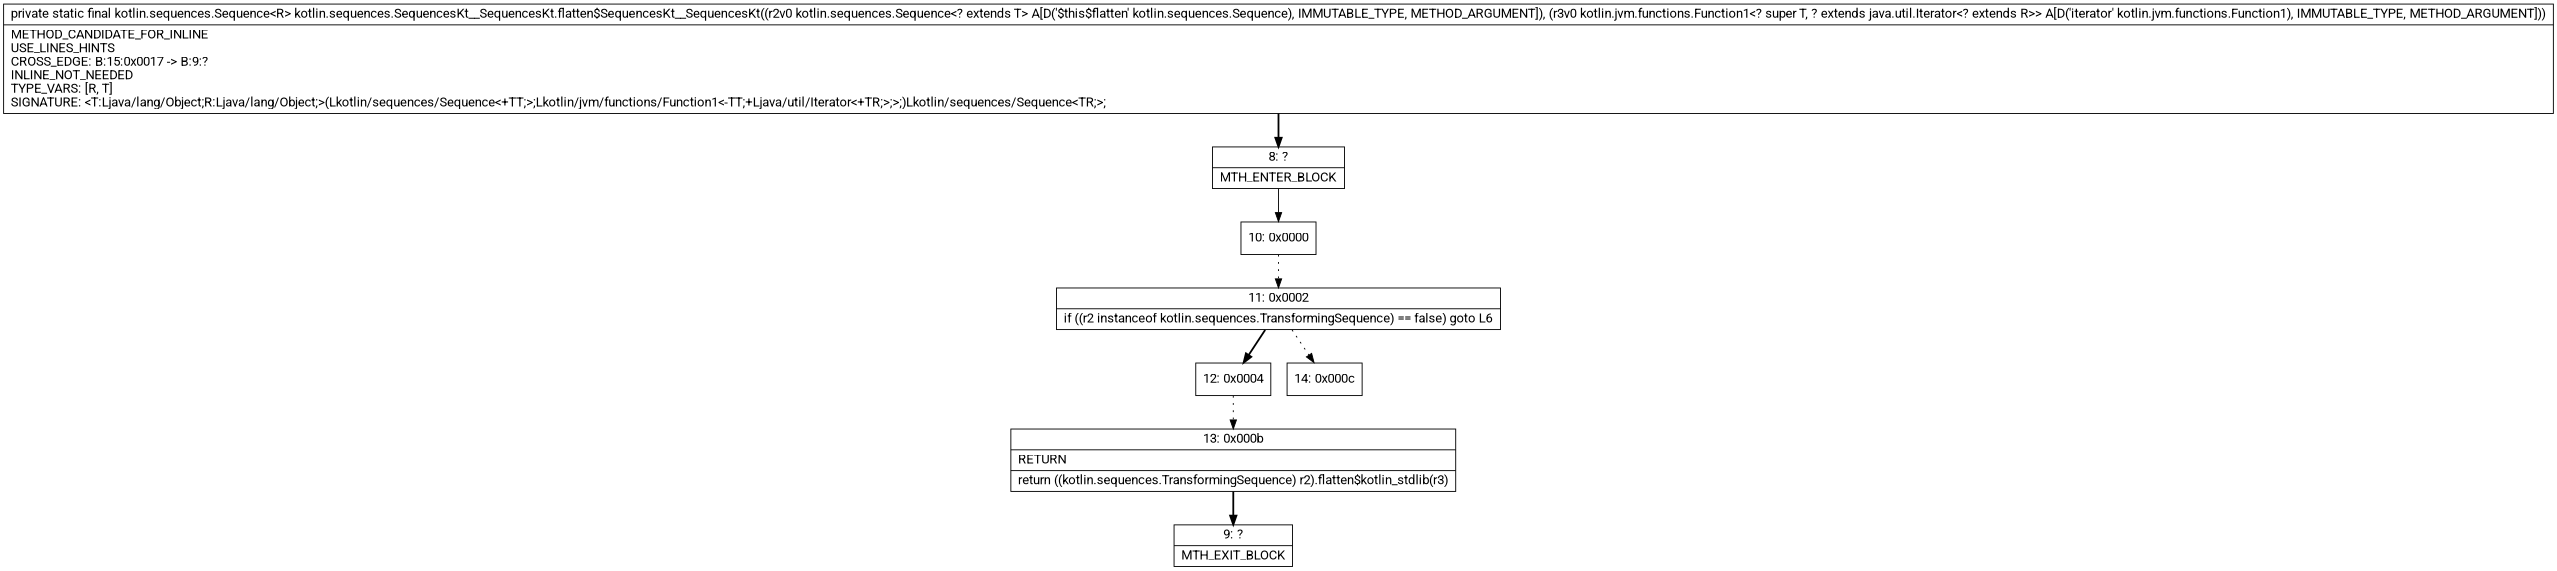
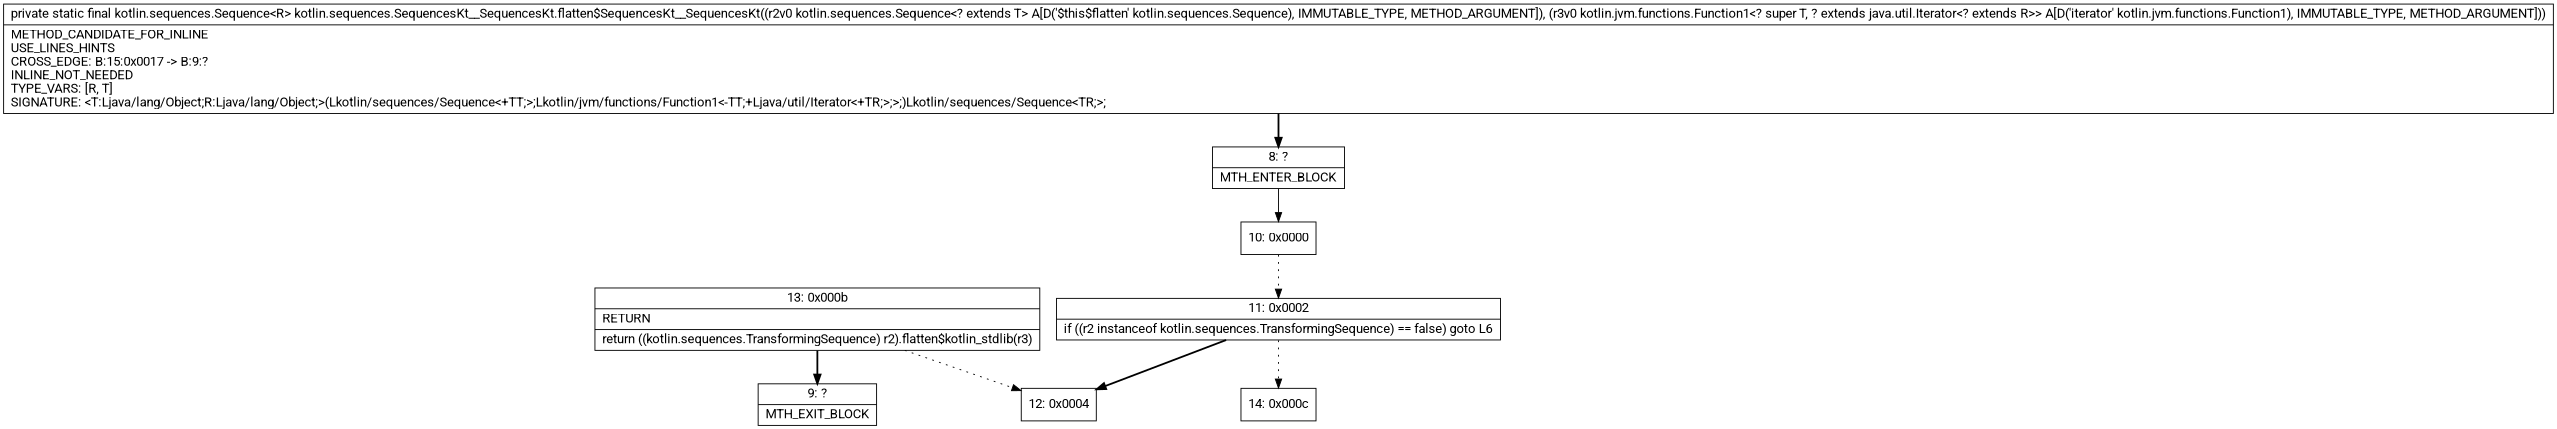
(1233, 408) -> (959, 369)
